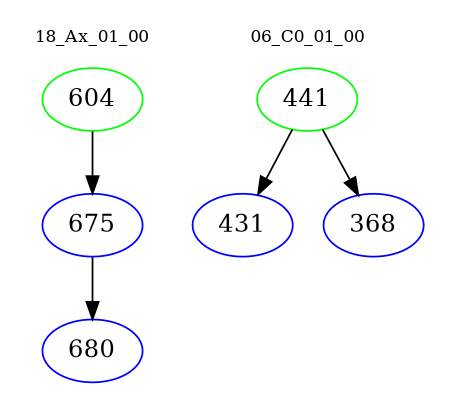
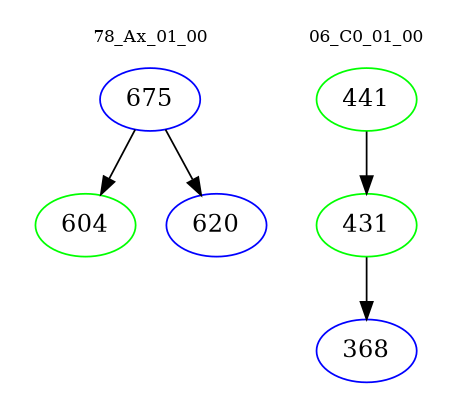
(93, 38) -> (151, 38)
(93, 154) -> (122, 154)
(336, 155) -> (367, 280)
(243, 225) -> (367, 225)
(93, 351) -> (216, 225)
